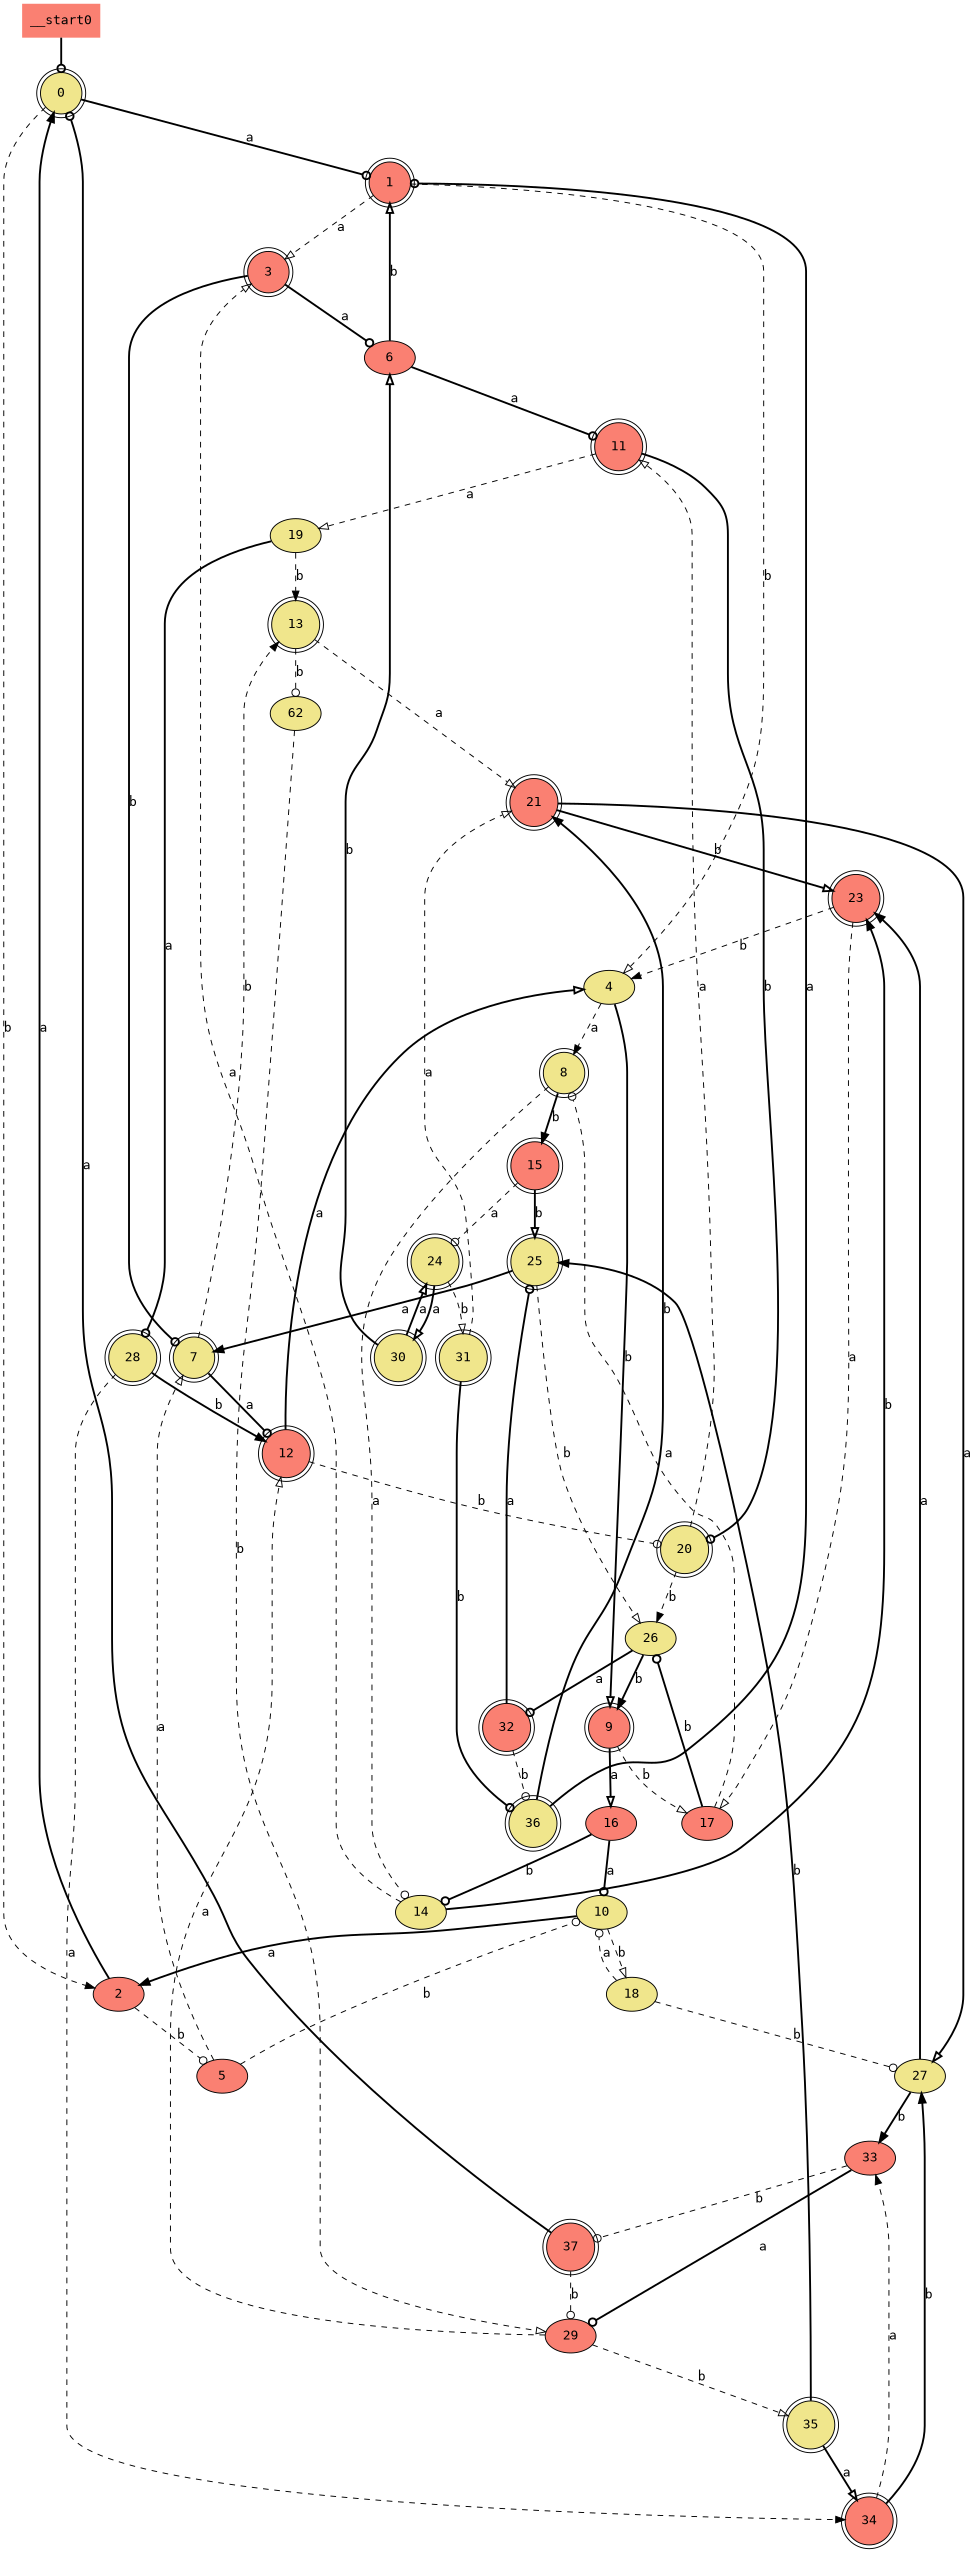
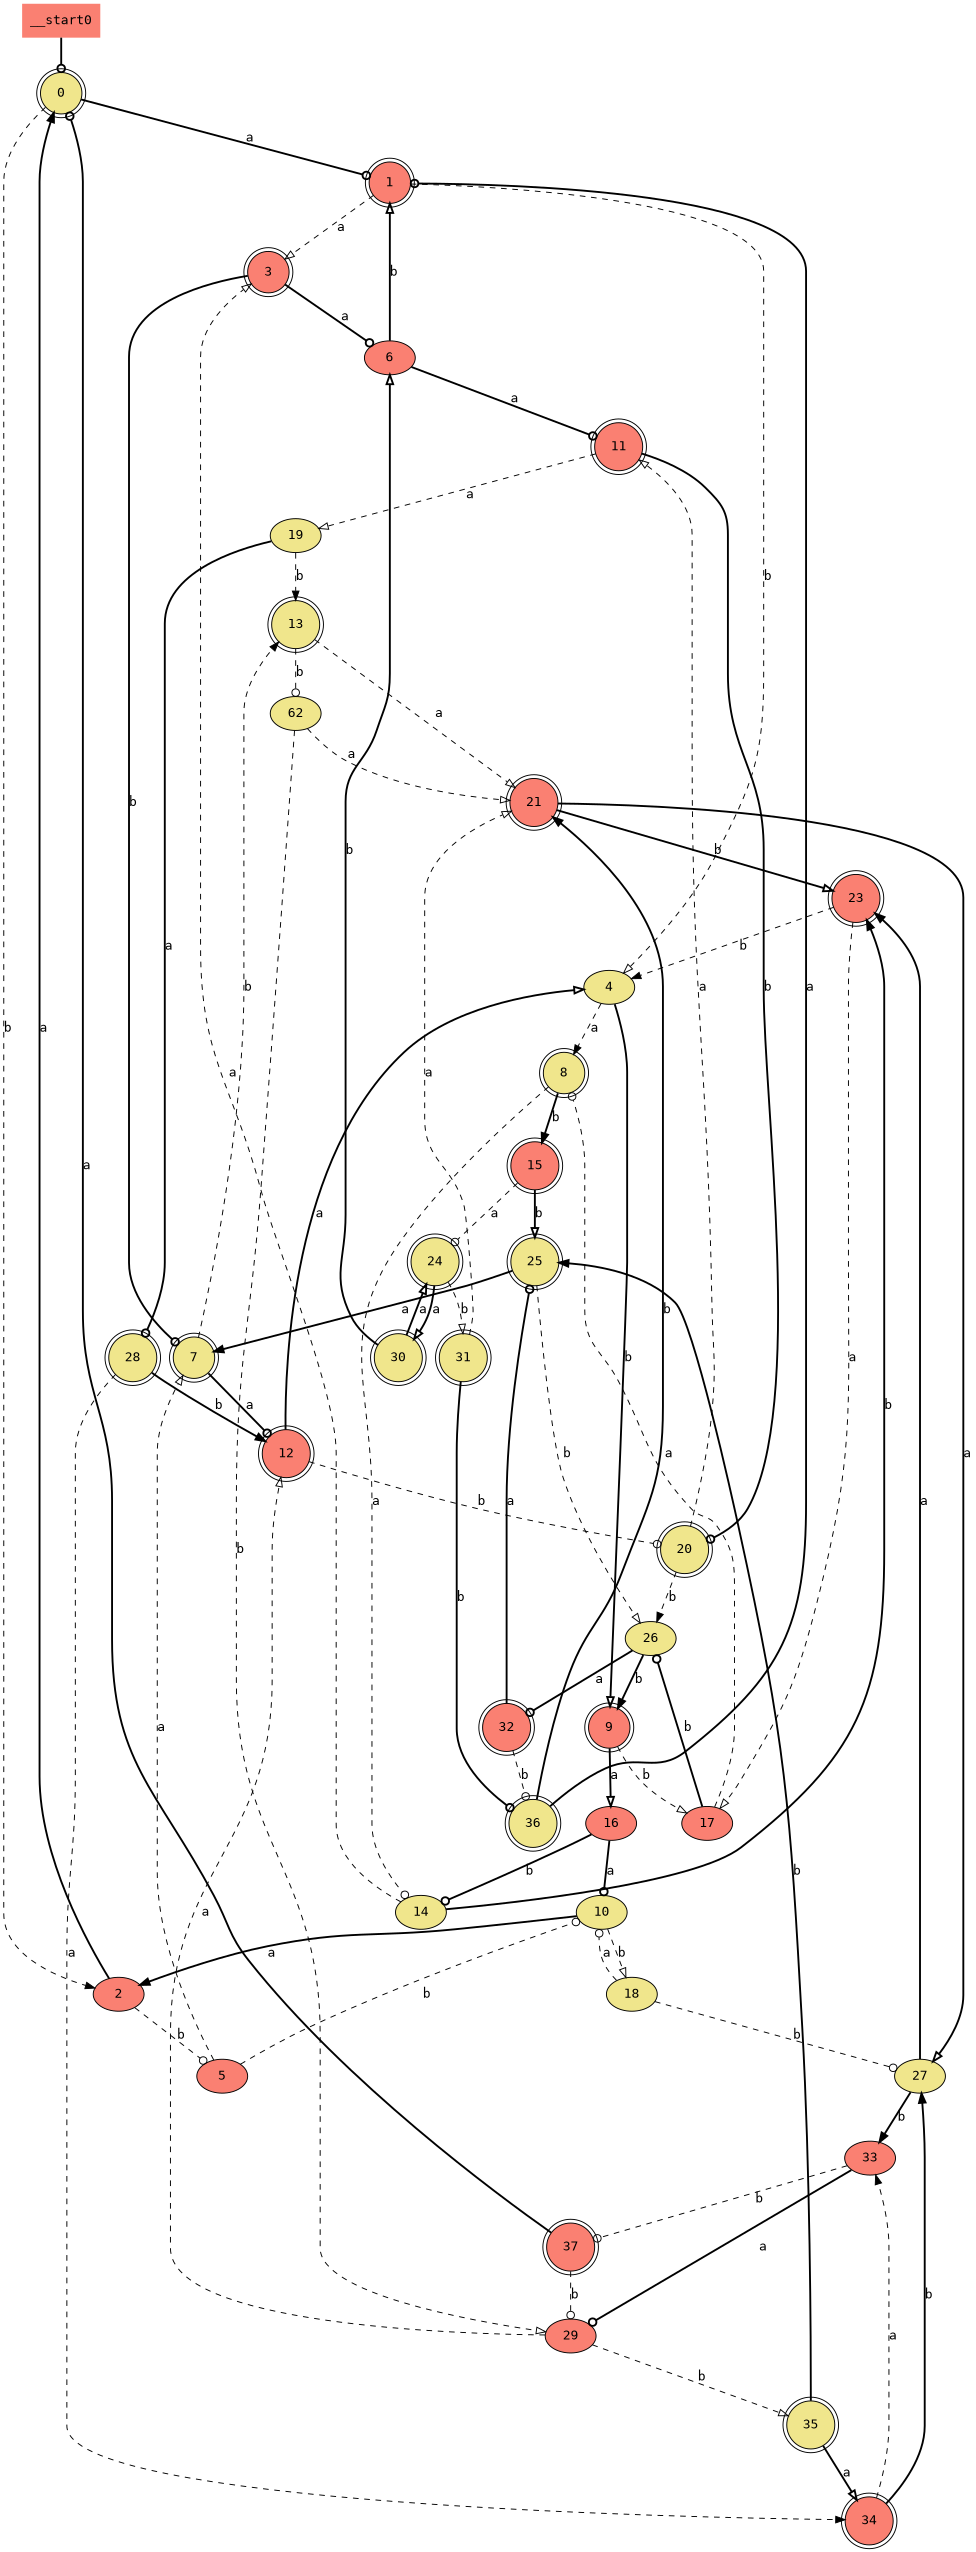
none -> (397, 781)
